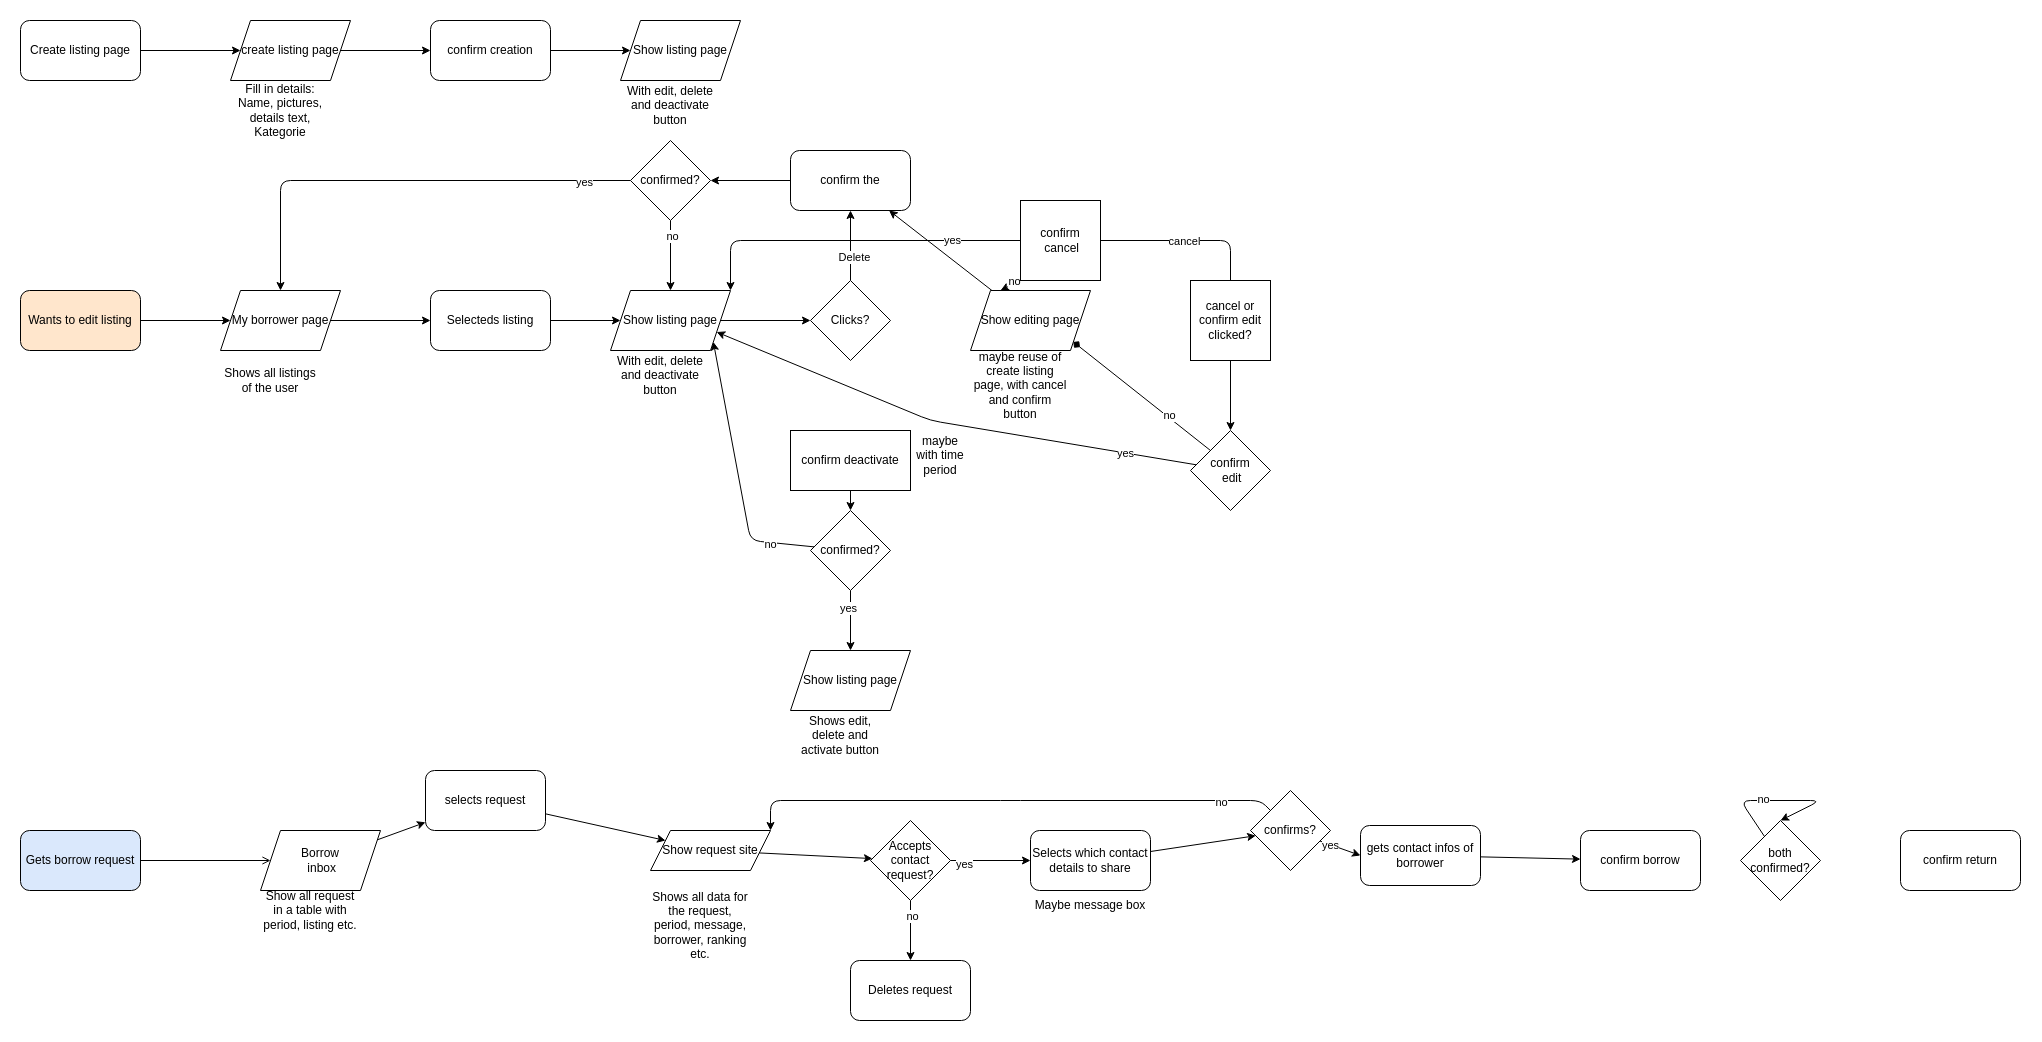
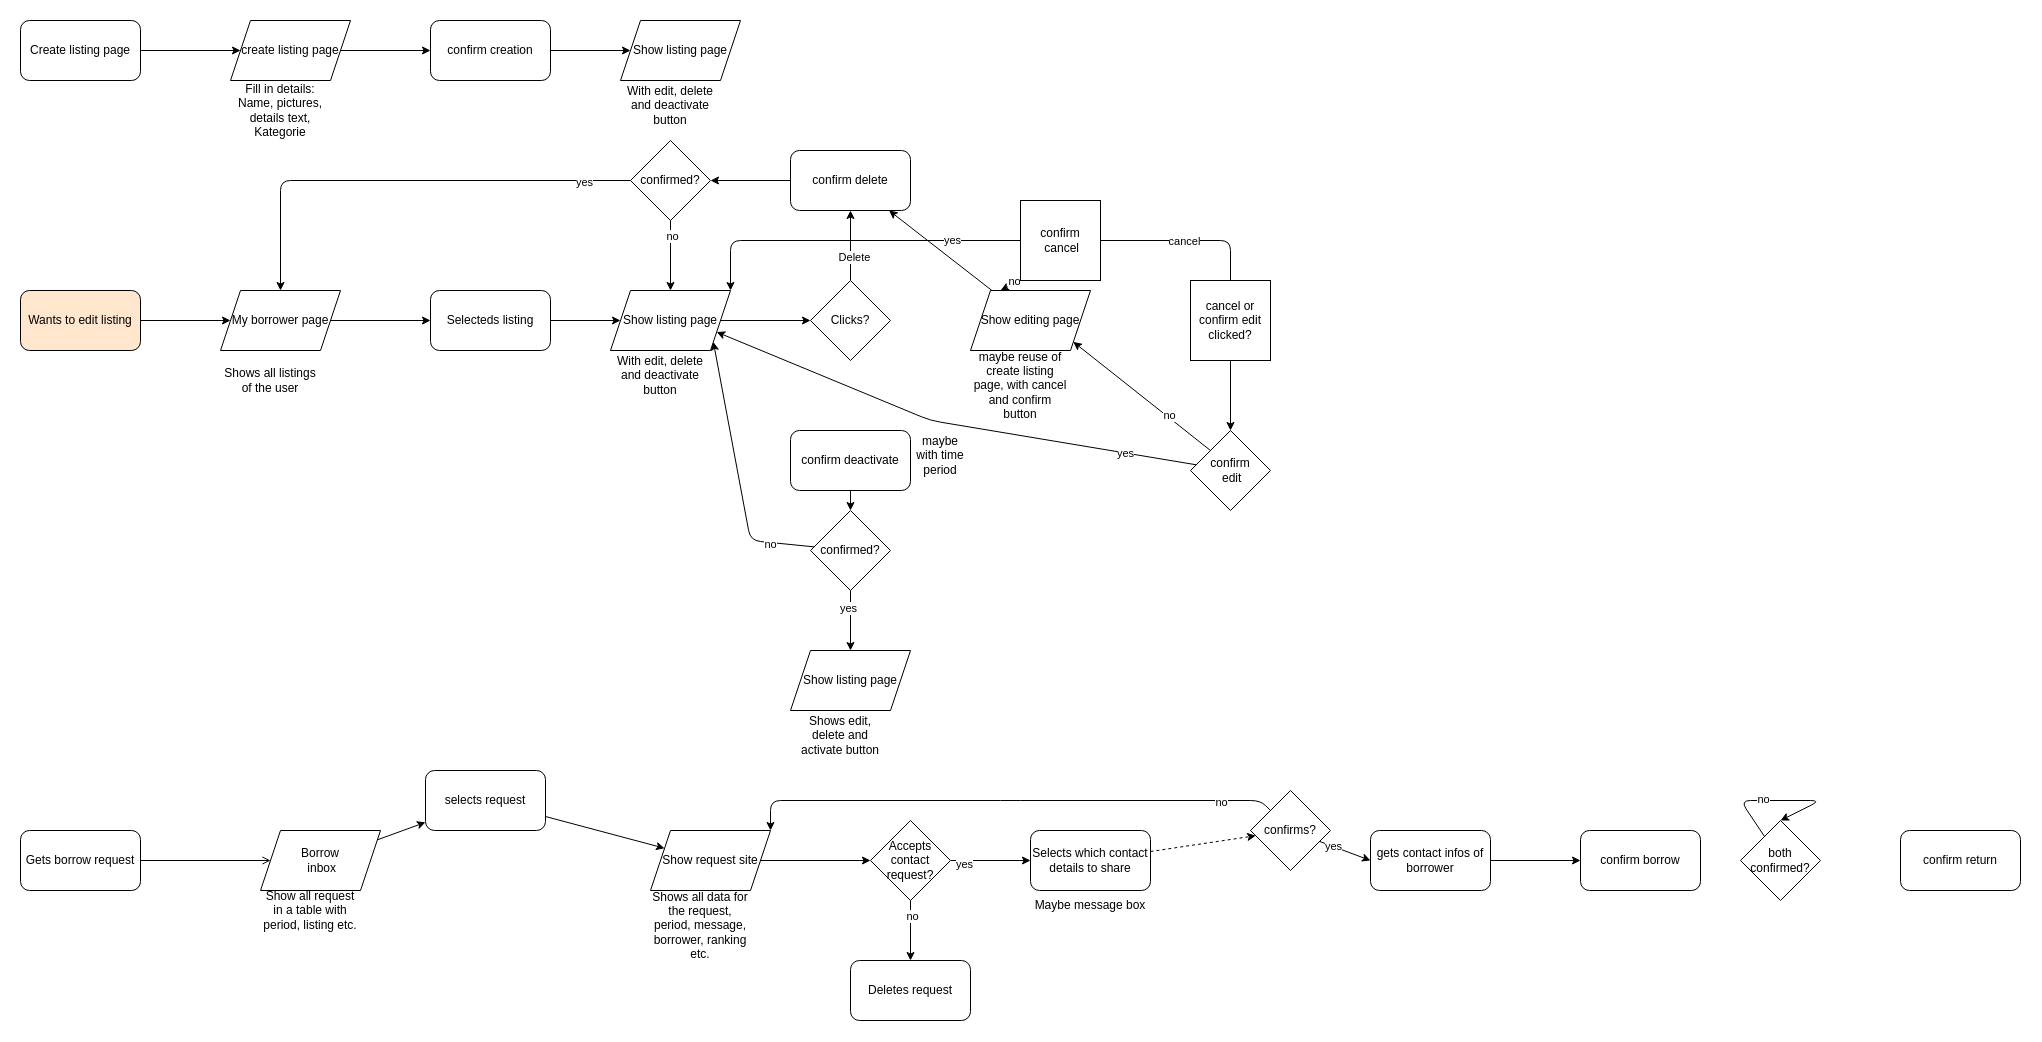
(851, 181) -> (851, 181)
(1079, 347) -> (1079, 347)
(851, 461) -> (851, 461)
(1199, 844) -> (1199, 844)
(711, 851) -> (711, 861)
(1421, 856) -> (1431, 861)
(81, 861) -> (81, 861)
